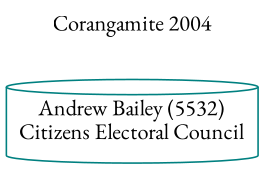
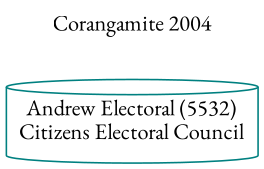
(132, 121) -> (132, 121)
